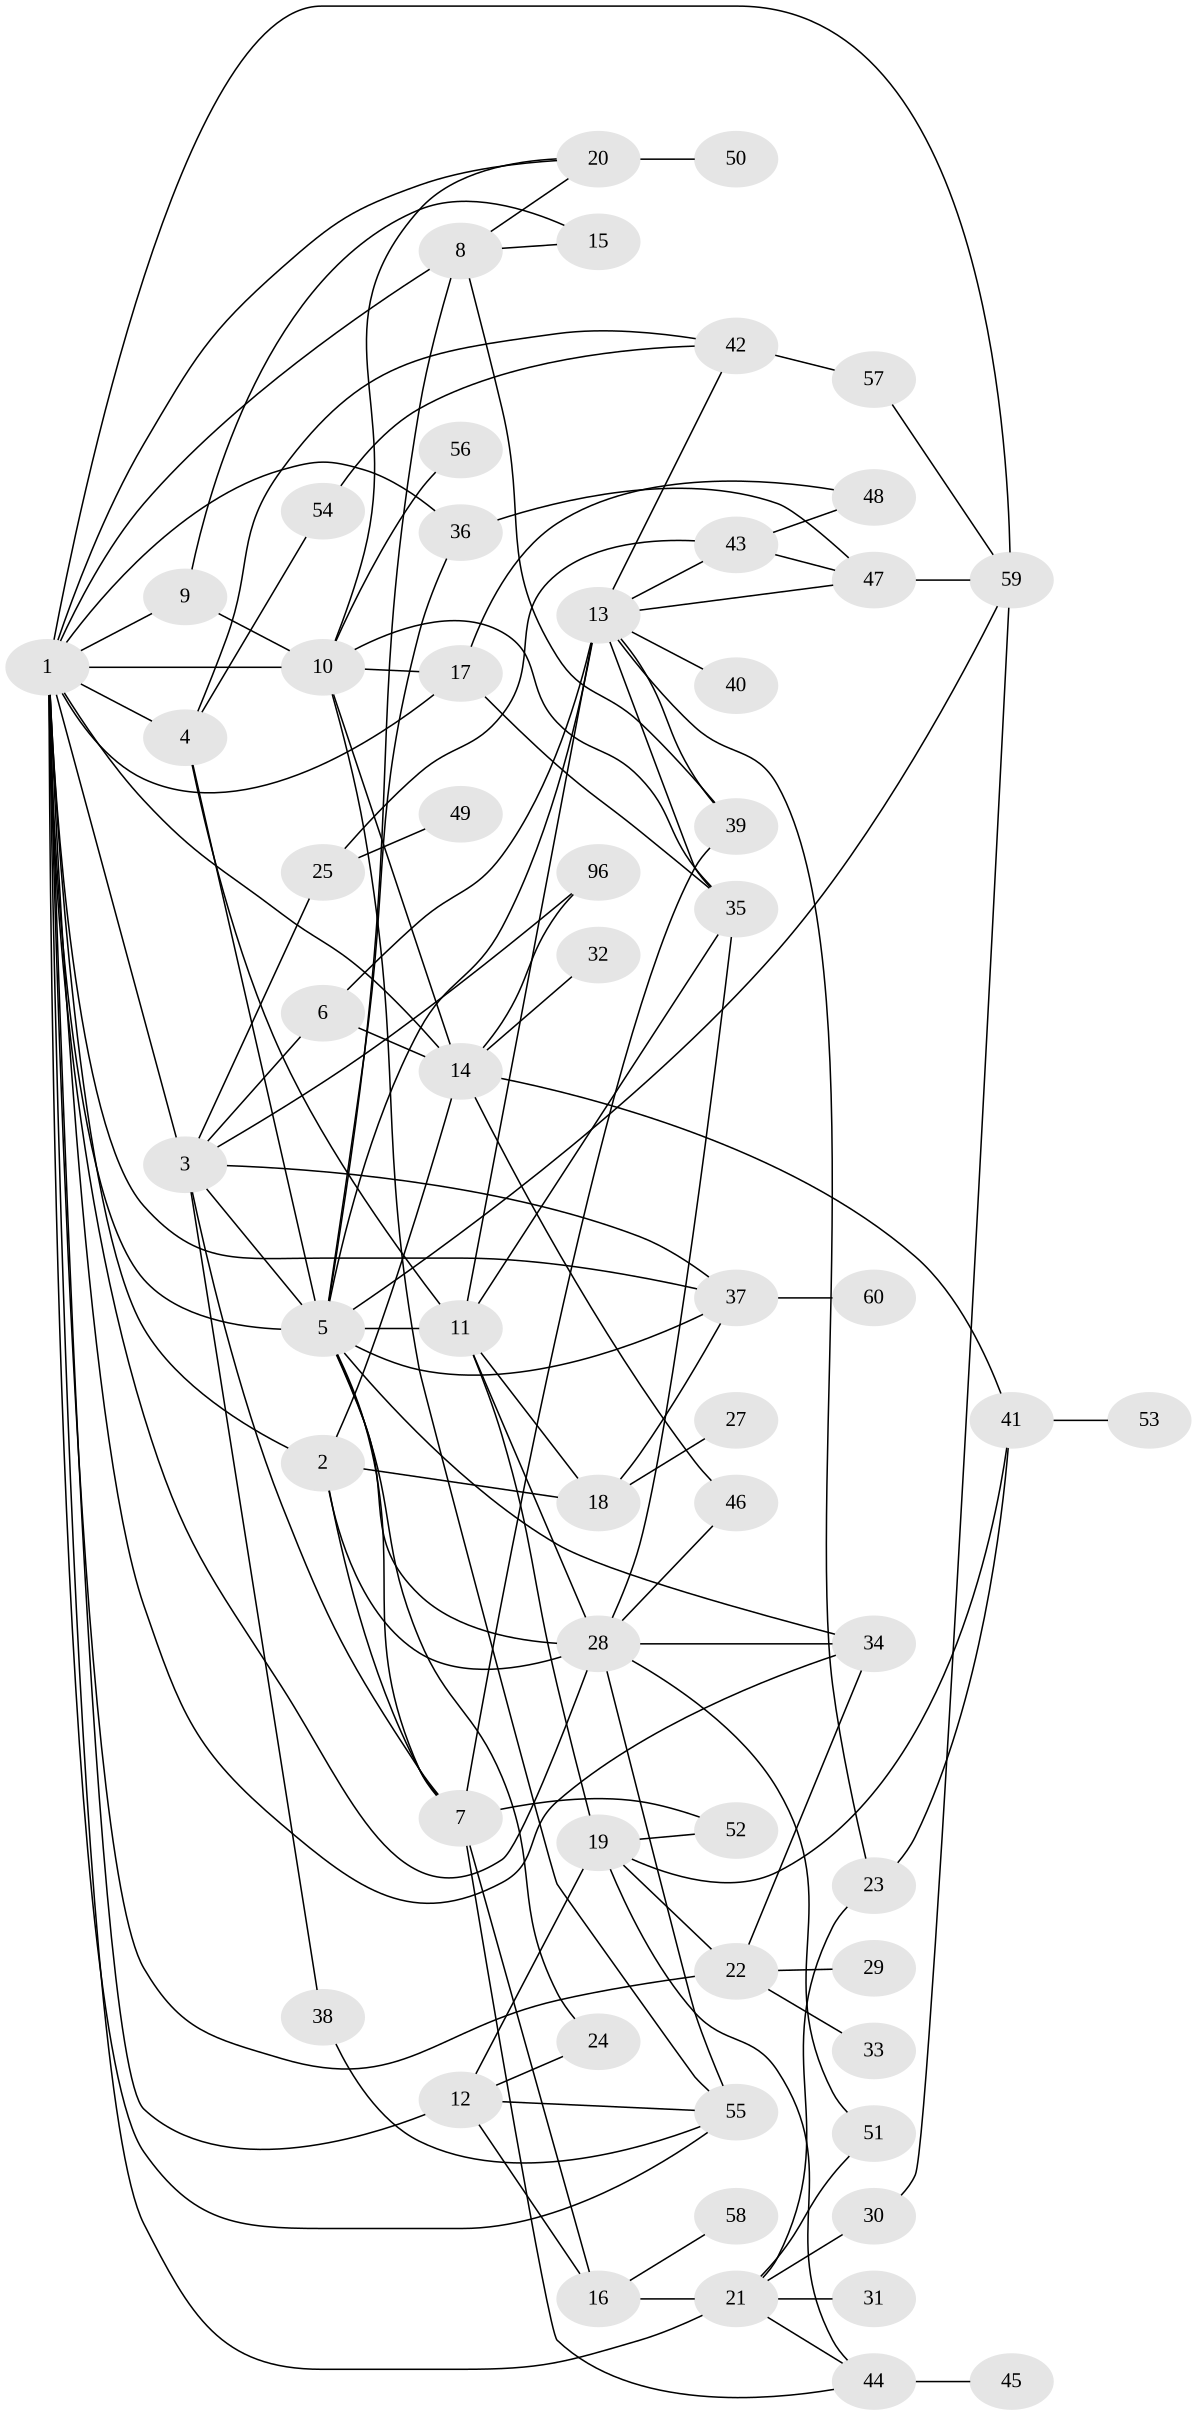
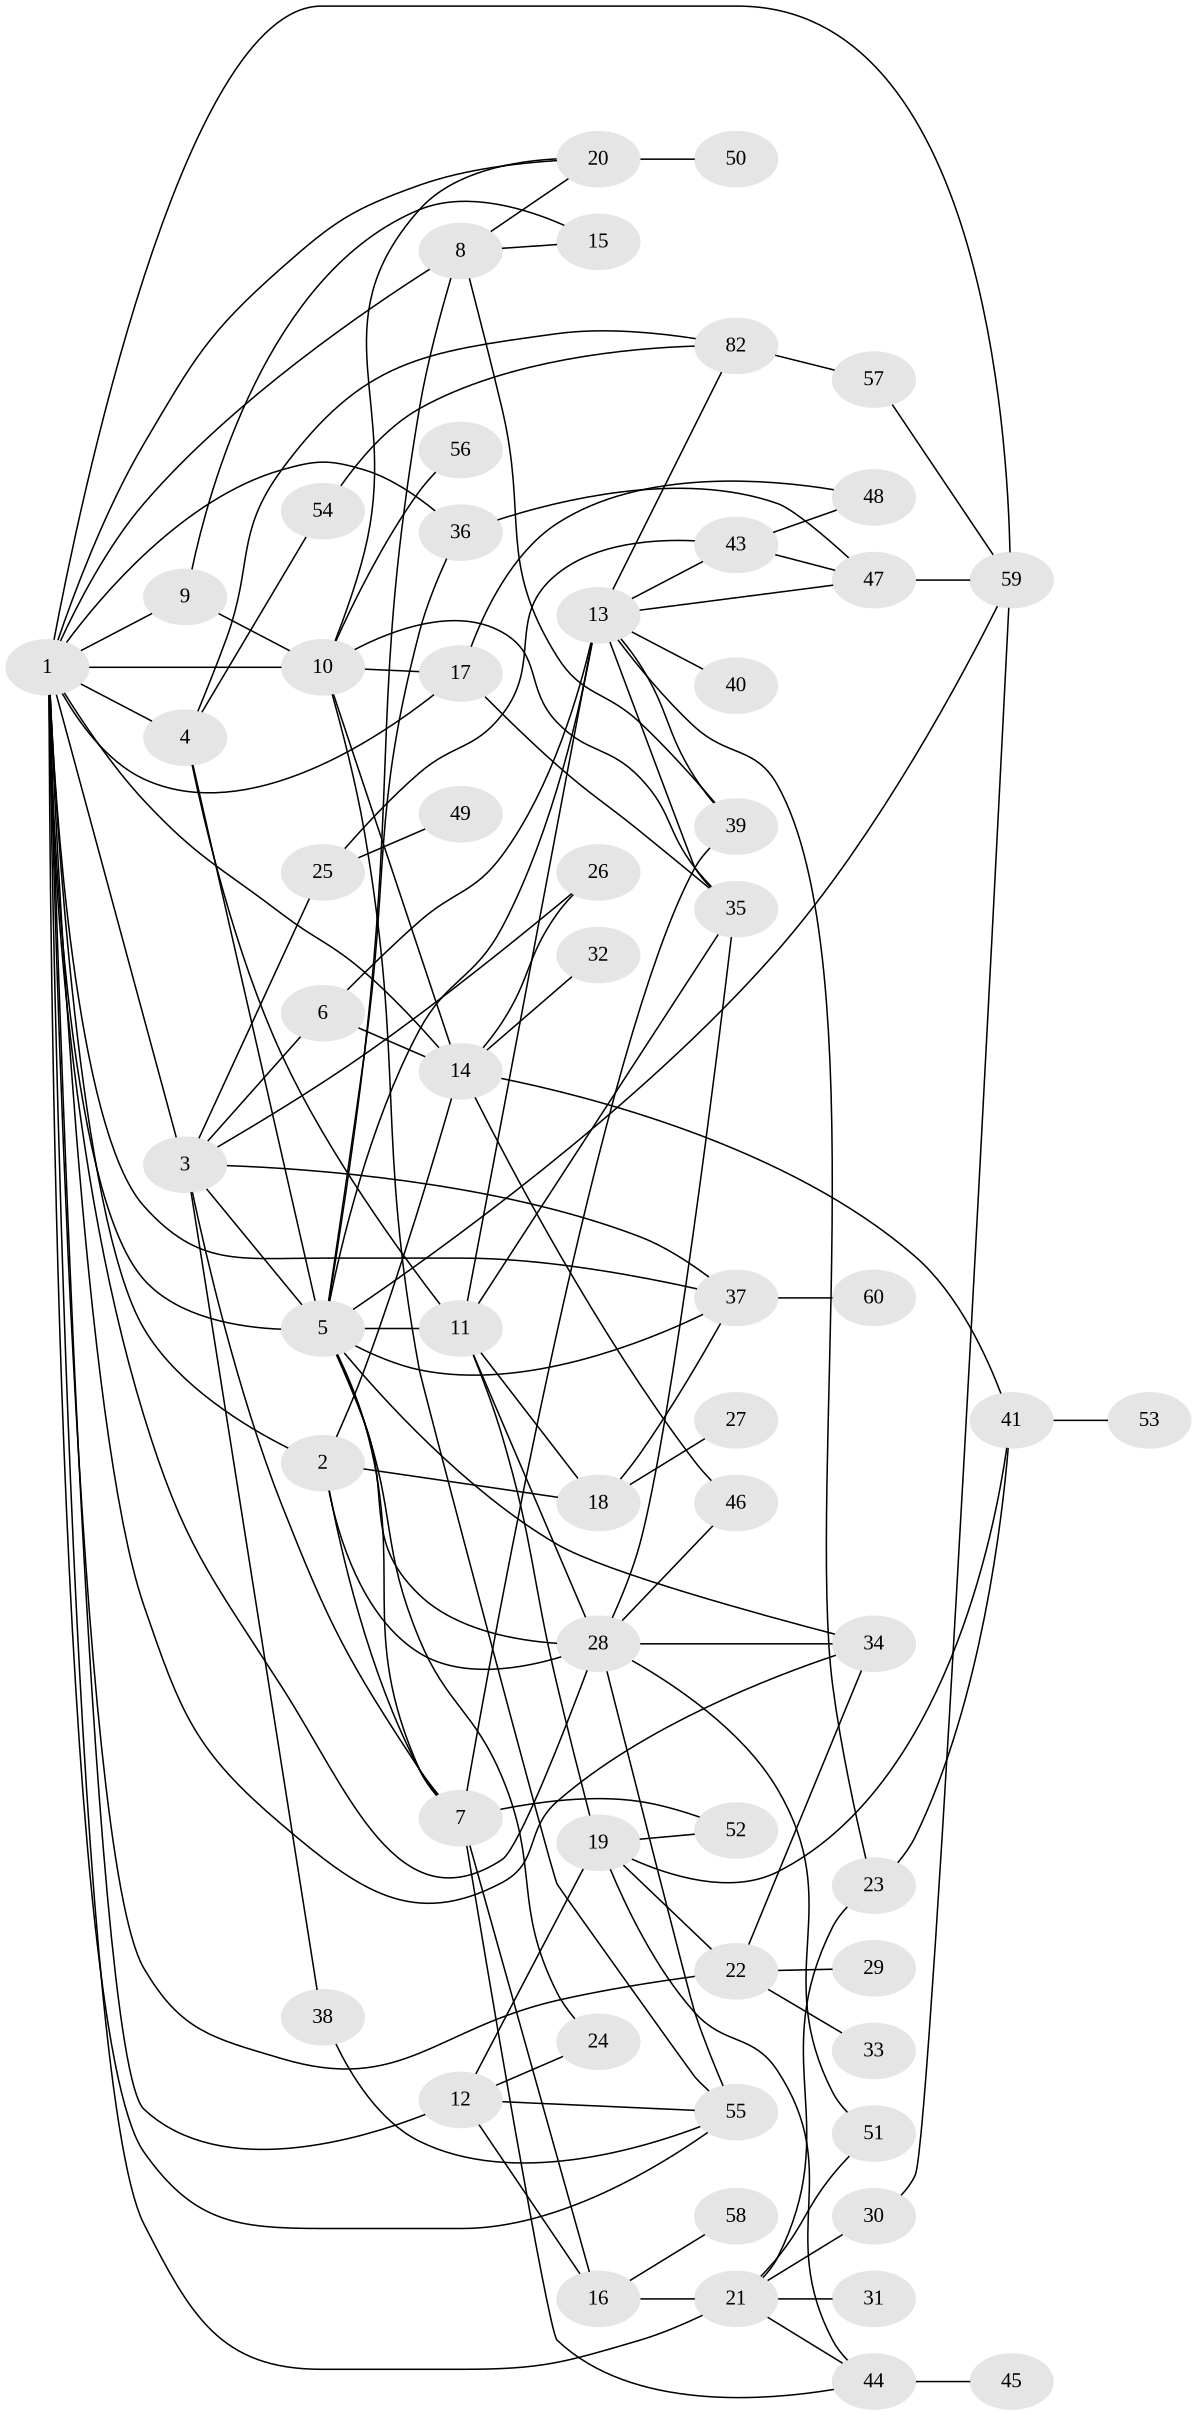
(736, 346) -> (736, 346)
(598, 872) -> (598, 872)
